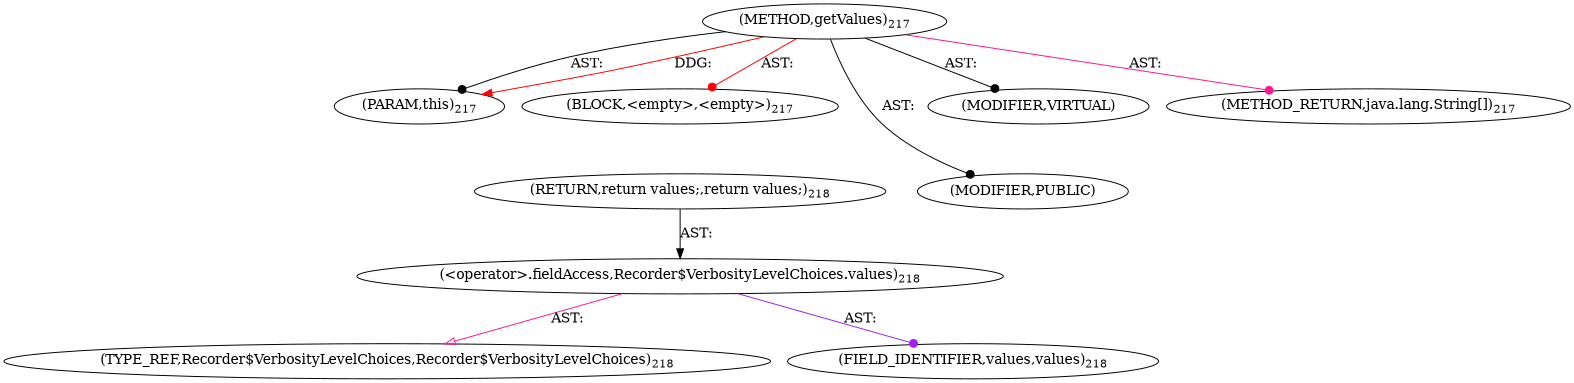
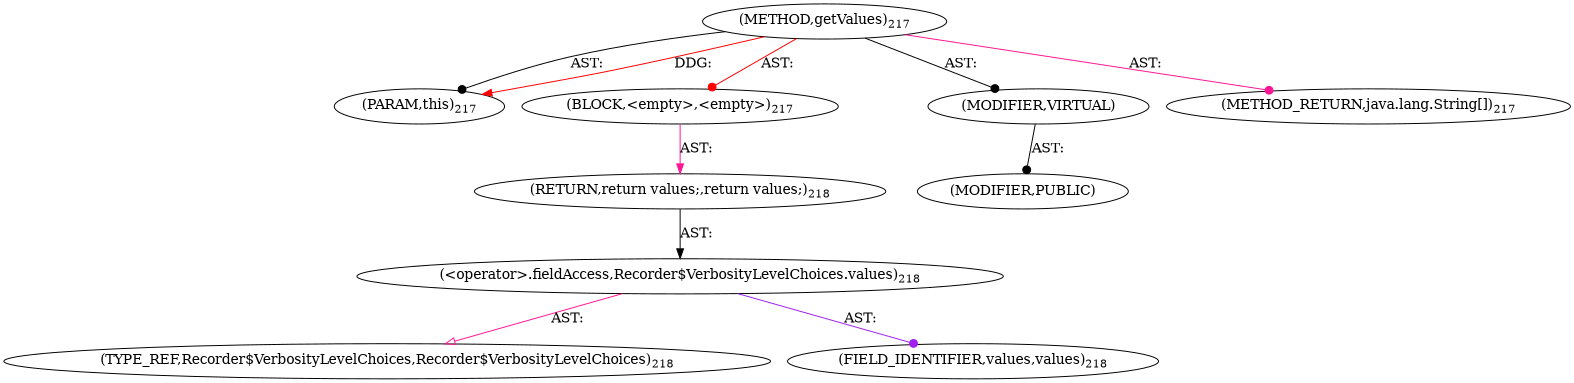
(882, 123) -> (1031, 145)
none -> (680, 144)
